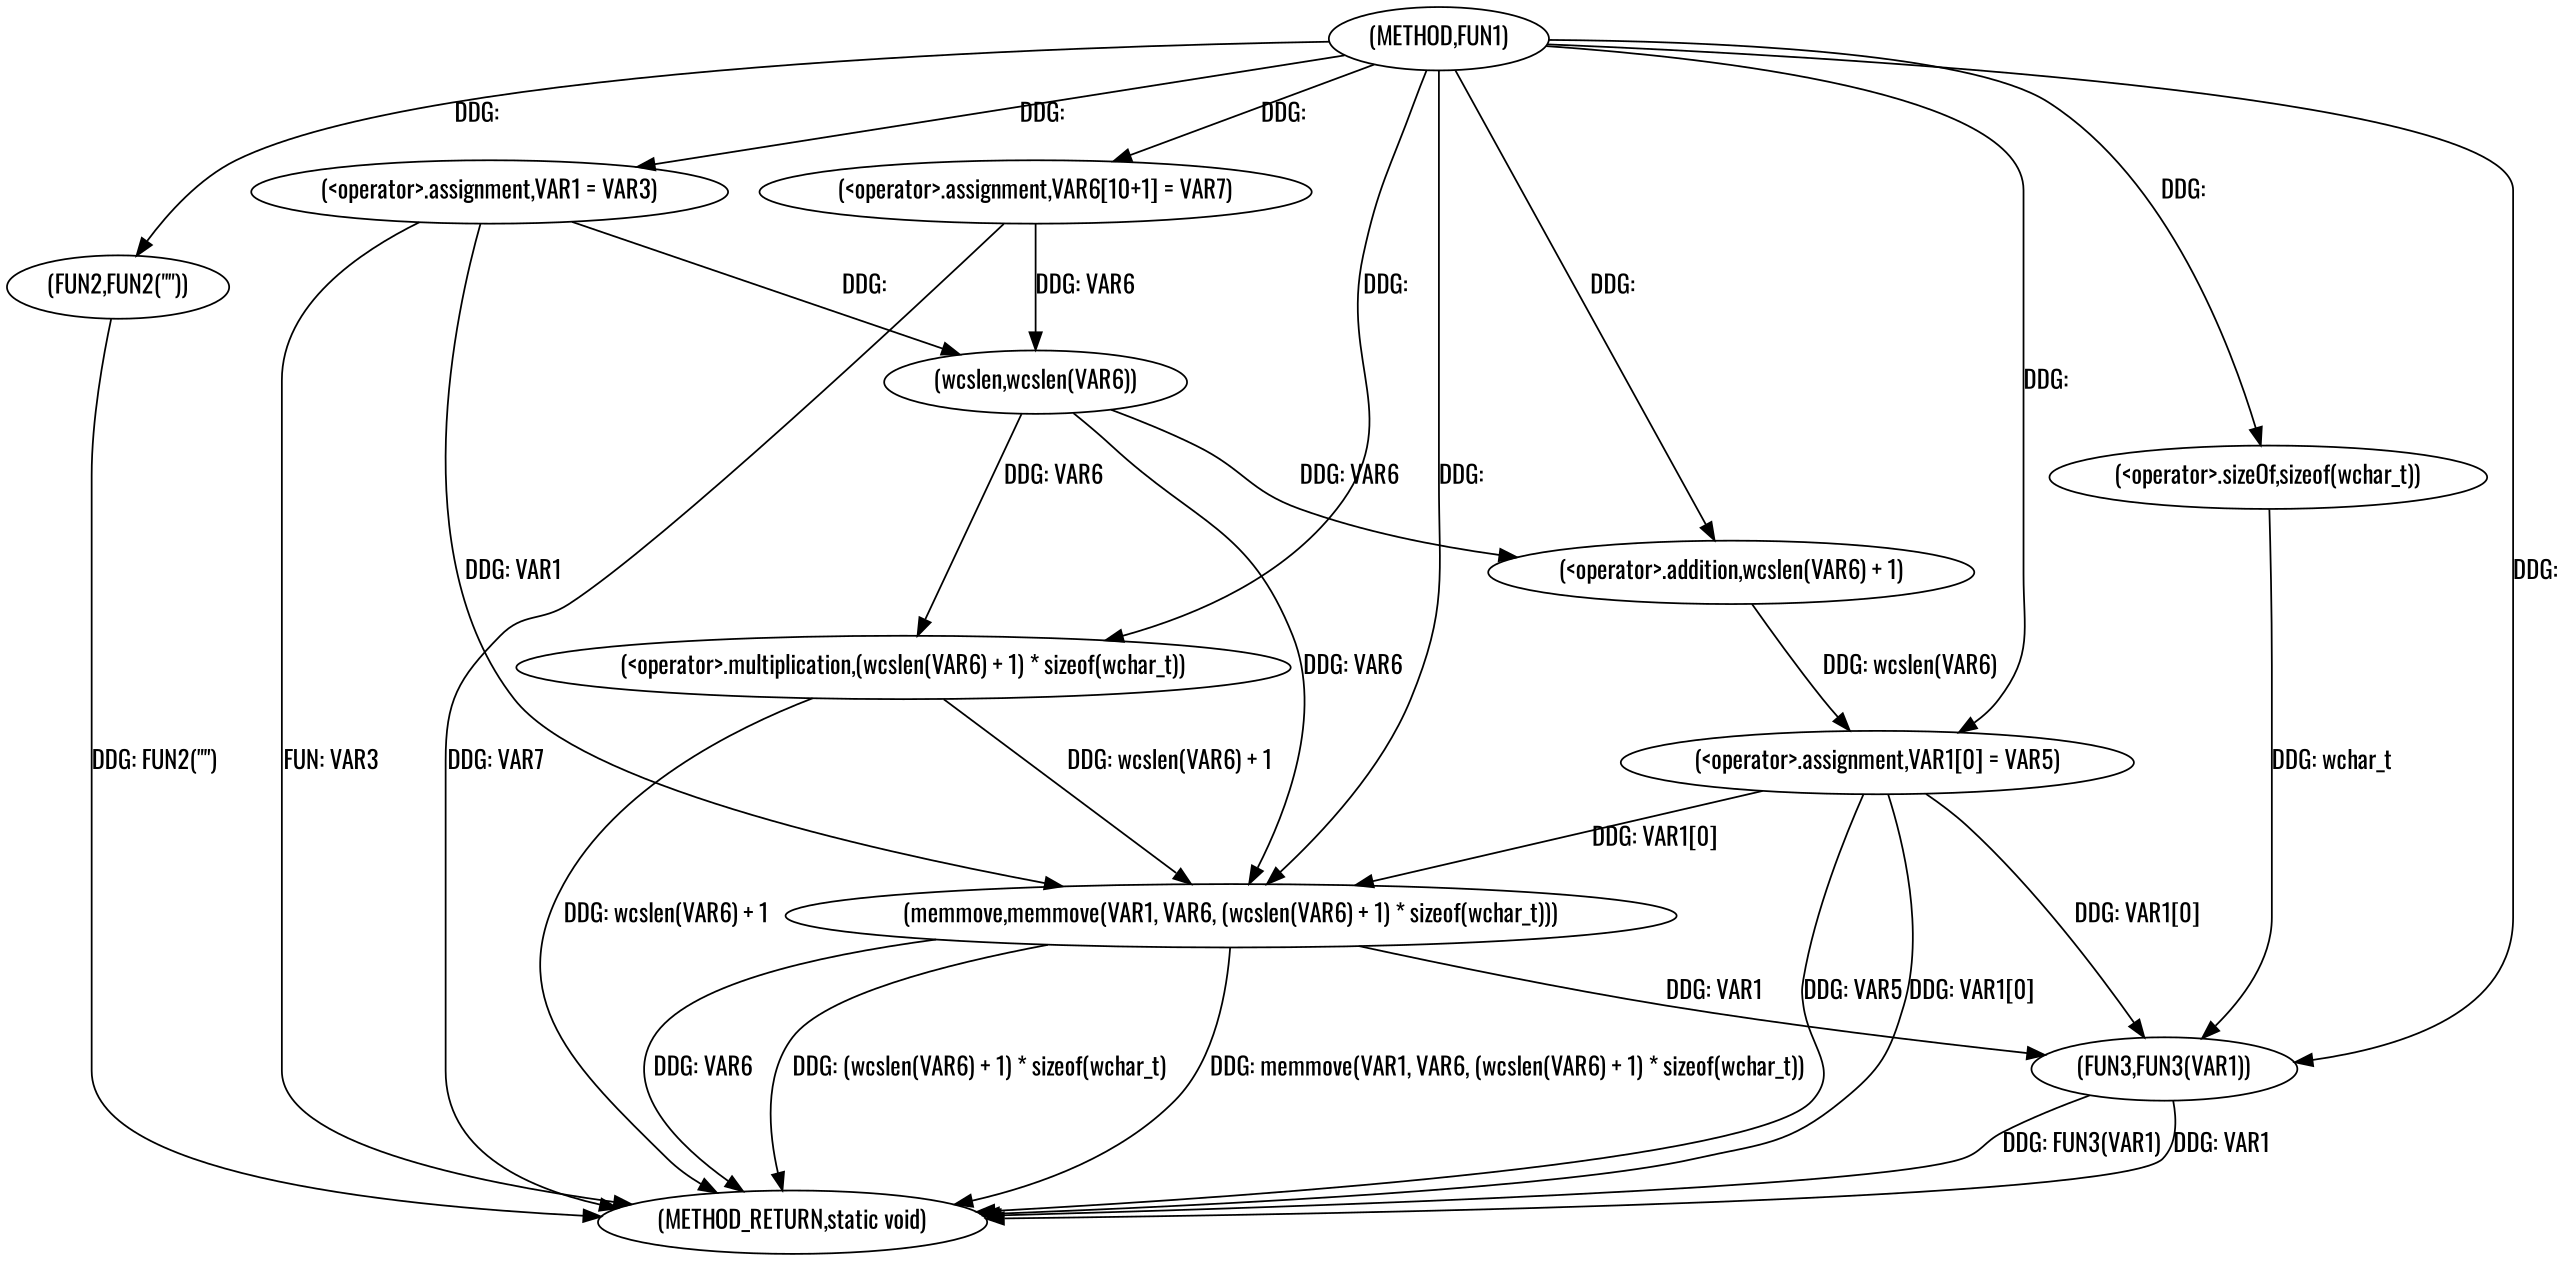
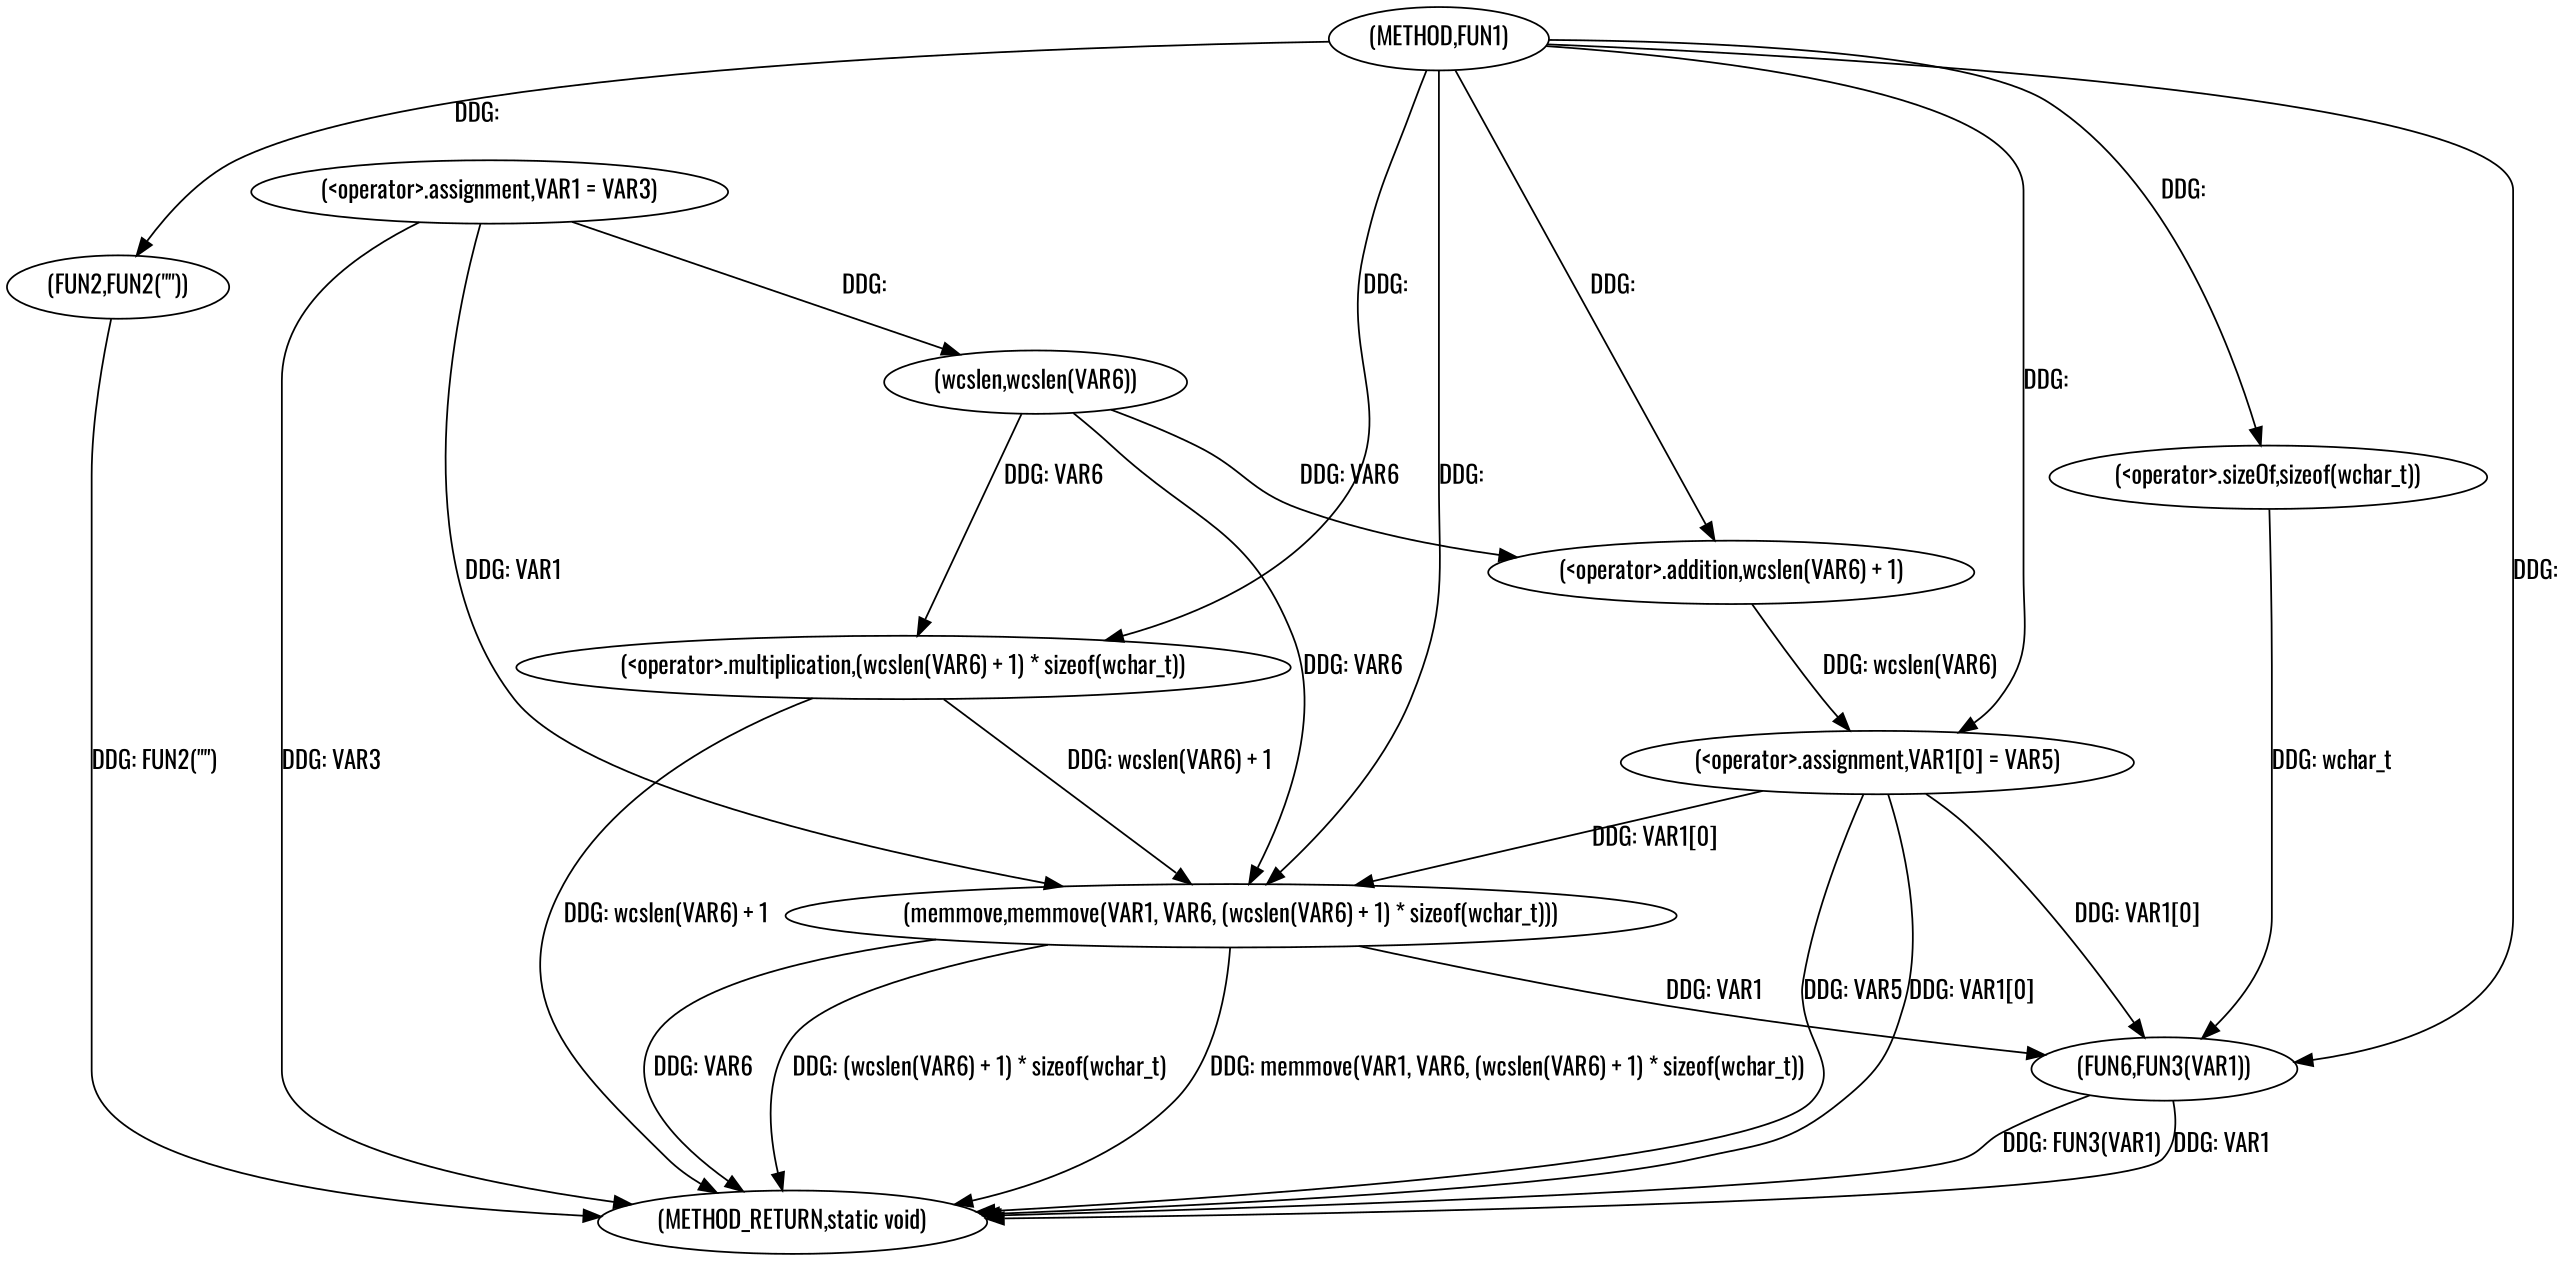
(1000, 110) -> none
(1036, 192) -> none
(332, 763) -> (332, 763)
(2164, 1069) -> (2164, 1069)
